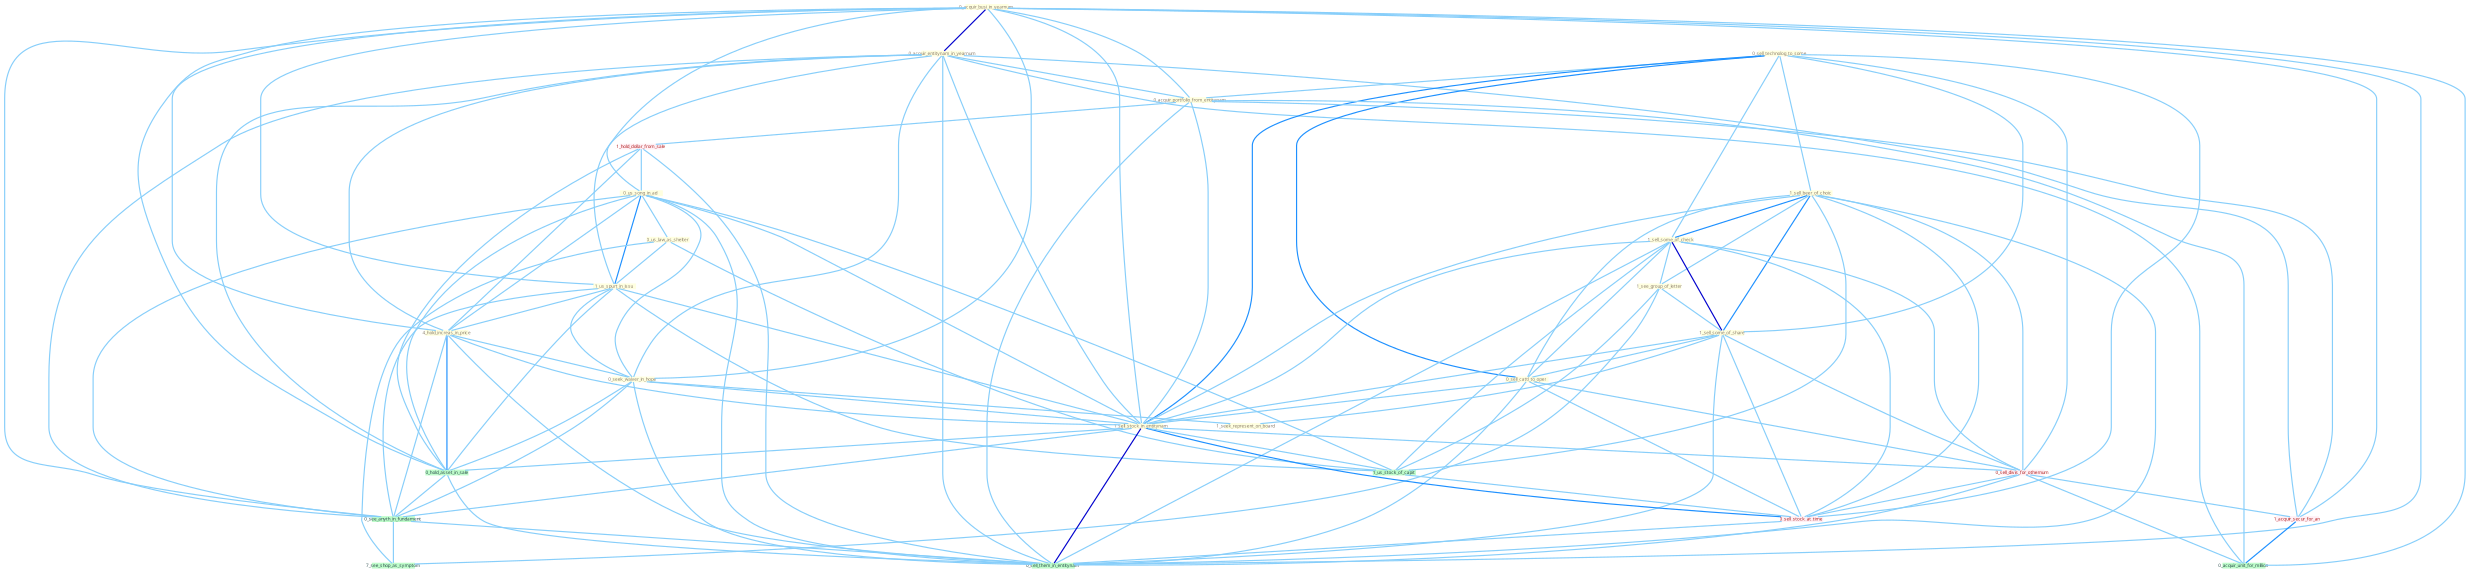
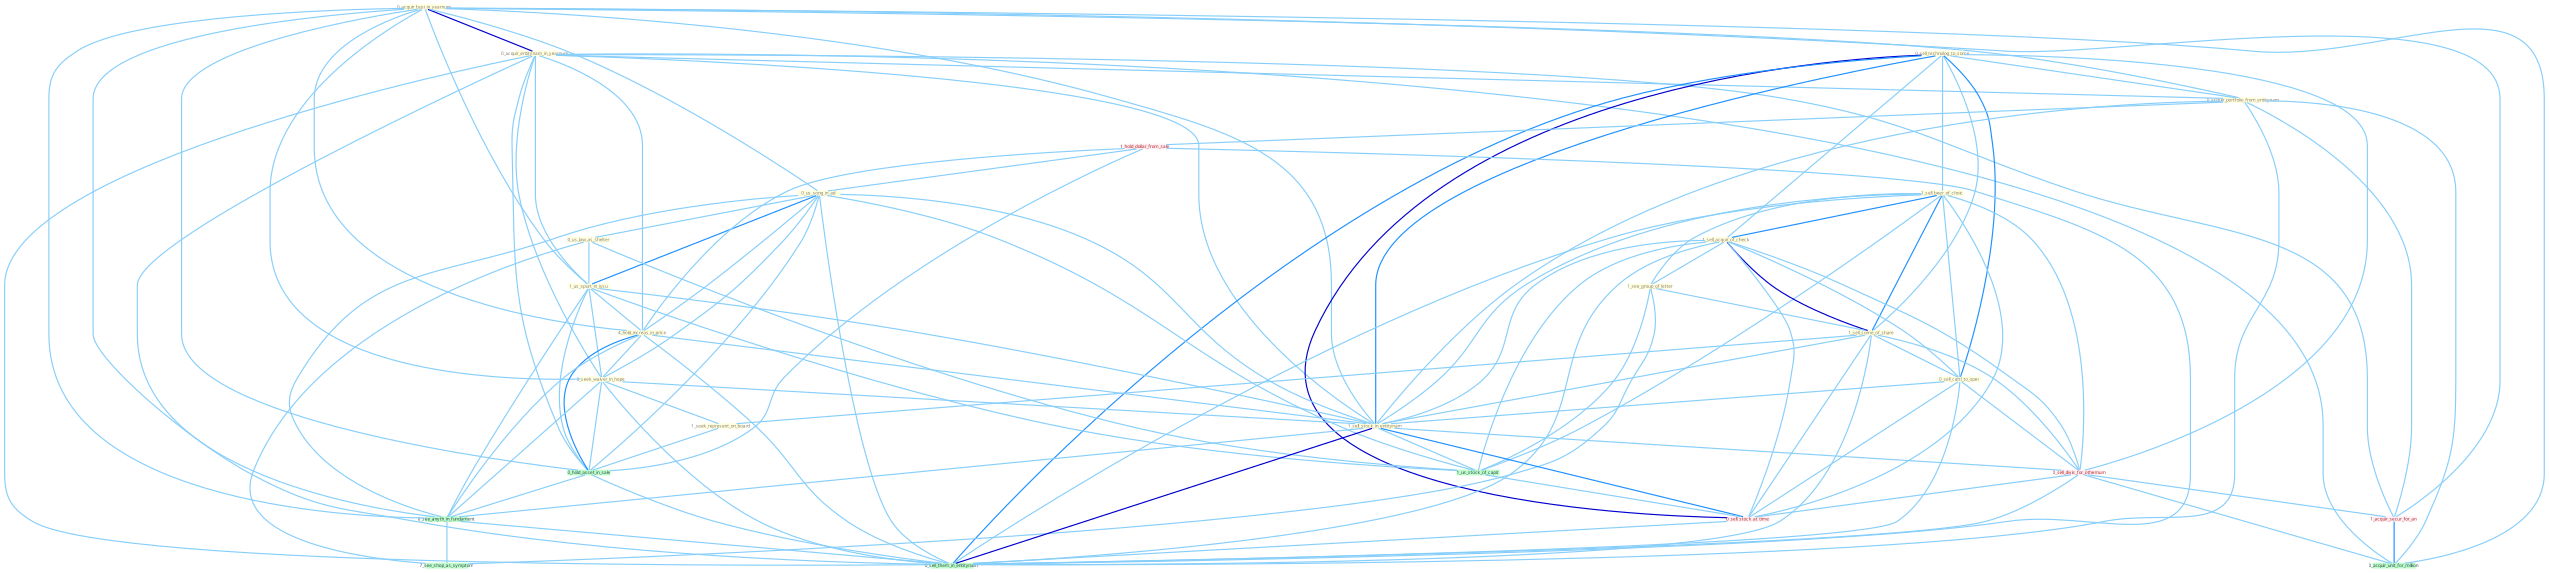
none -> (1383, 202)
(2194, 222) -> (1365, 256)
(1671, 240) -> (1726, 240)
(794, 449) -> (652, 450)
